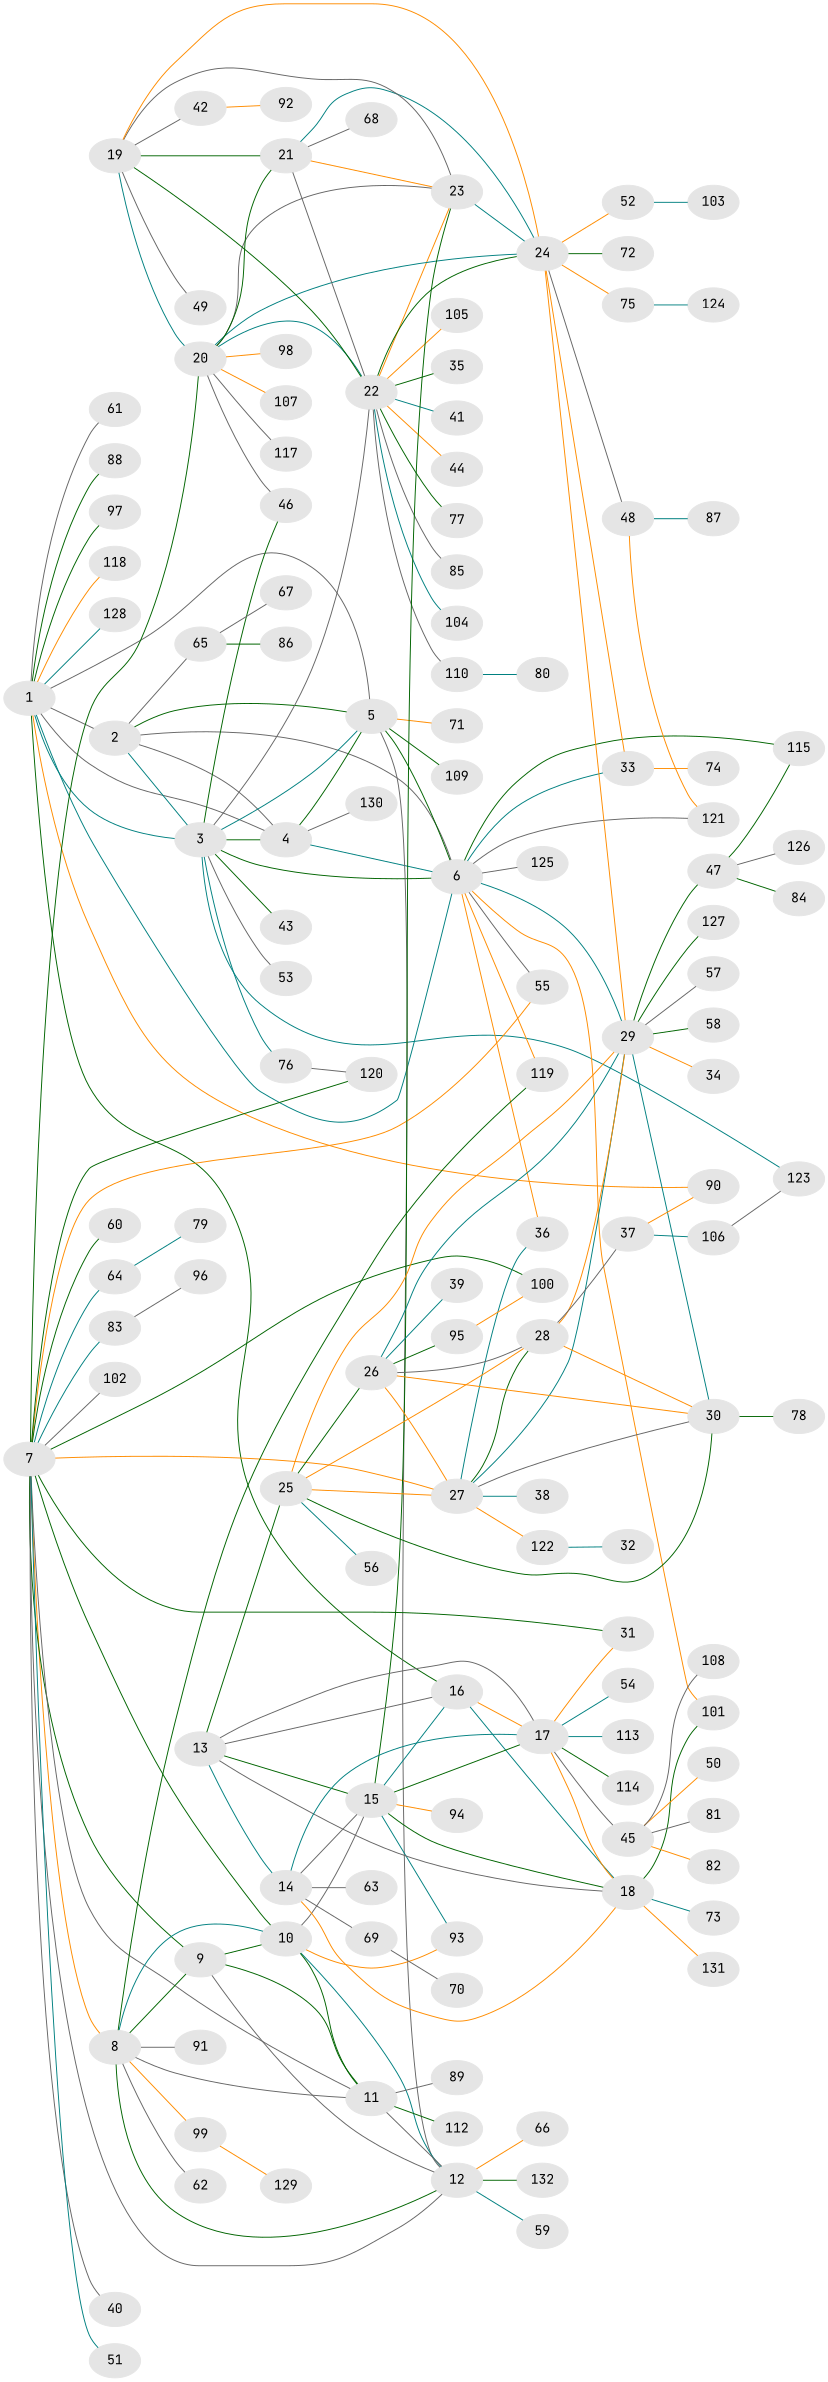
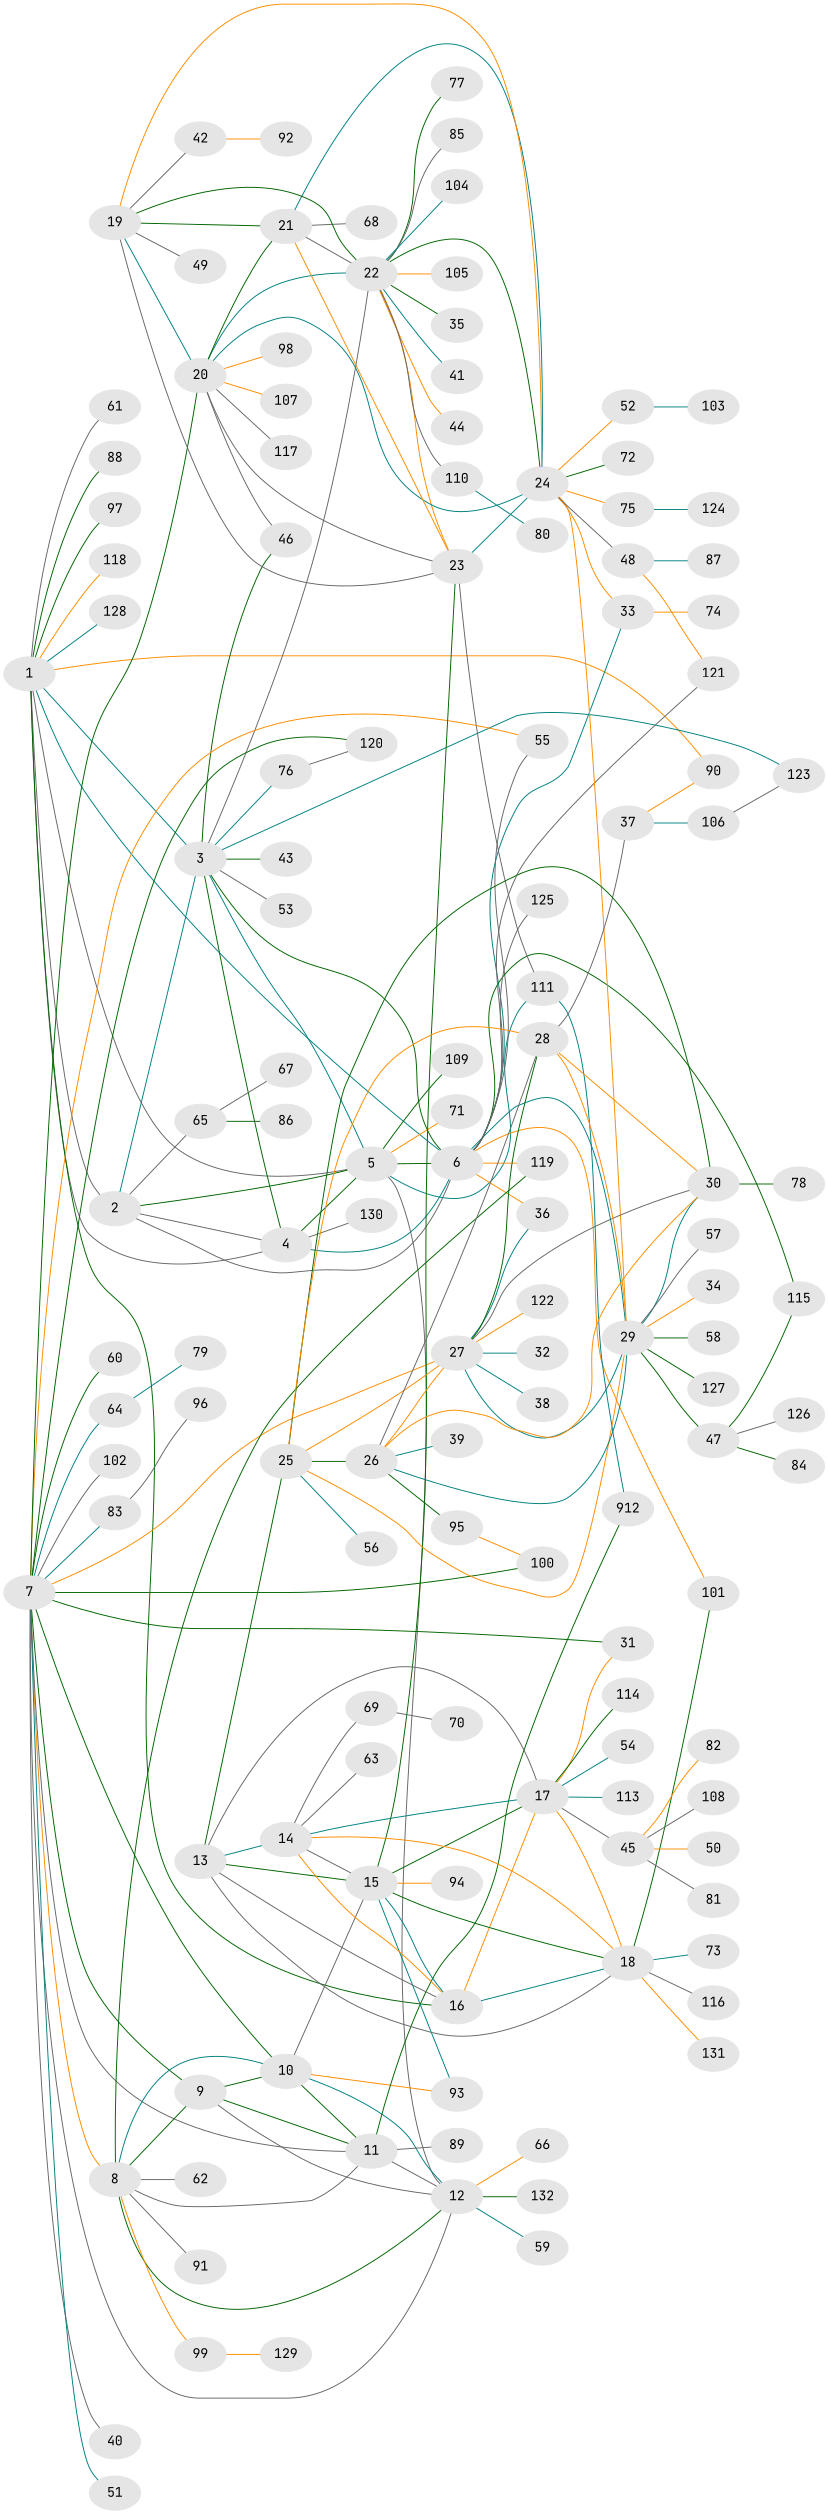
none -> (542, 988)
(585, 1547) -> (500, 1353)
none -> (367, 1927)
none -> (713, 2003)
(457, 2129) -> (628, 1509)
